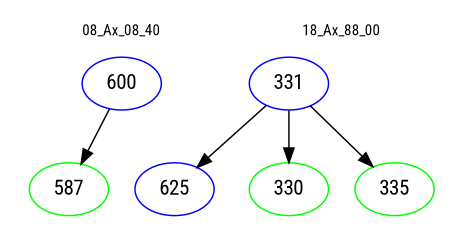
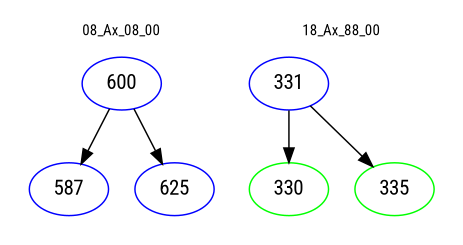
(122, 32) -> (122, 32)
(247, 122) -> (145, 130)
(69, 189) -> (69, 189)
